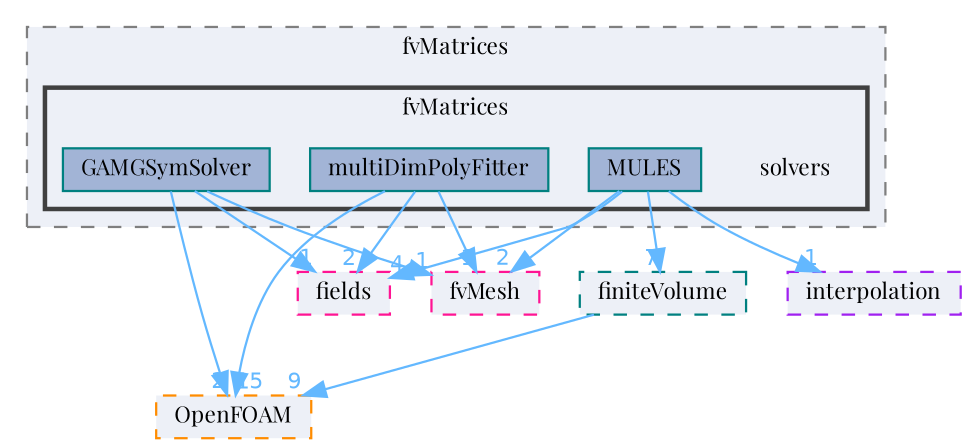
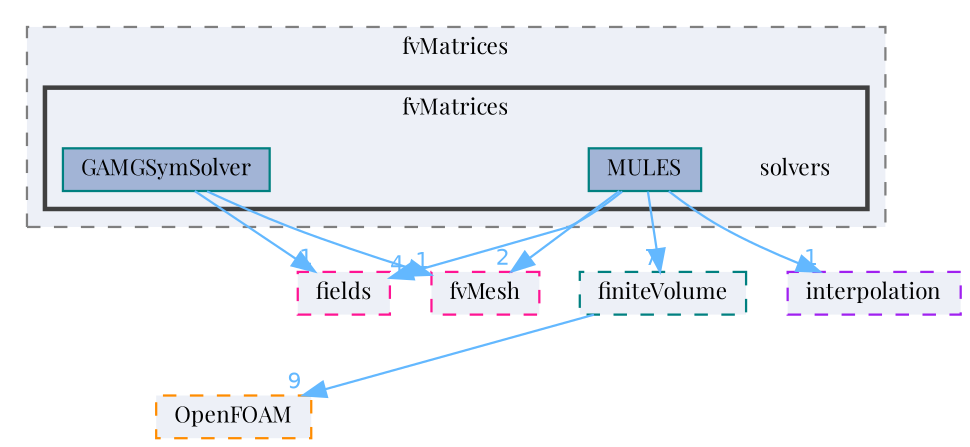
(429, 170) -> none
(194, 283) -> none
